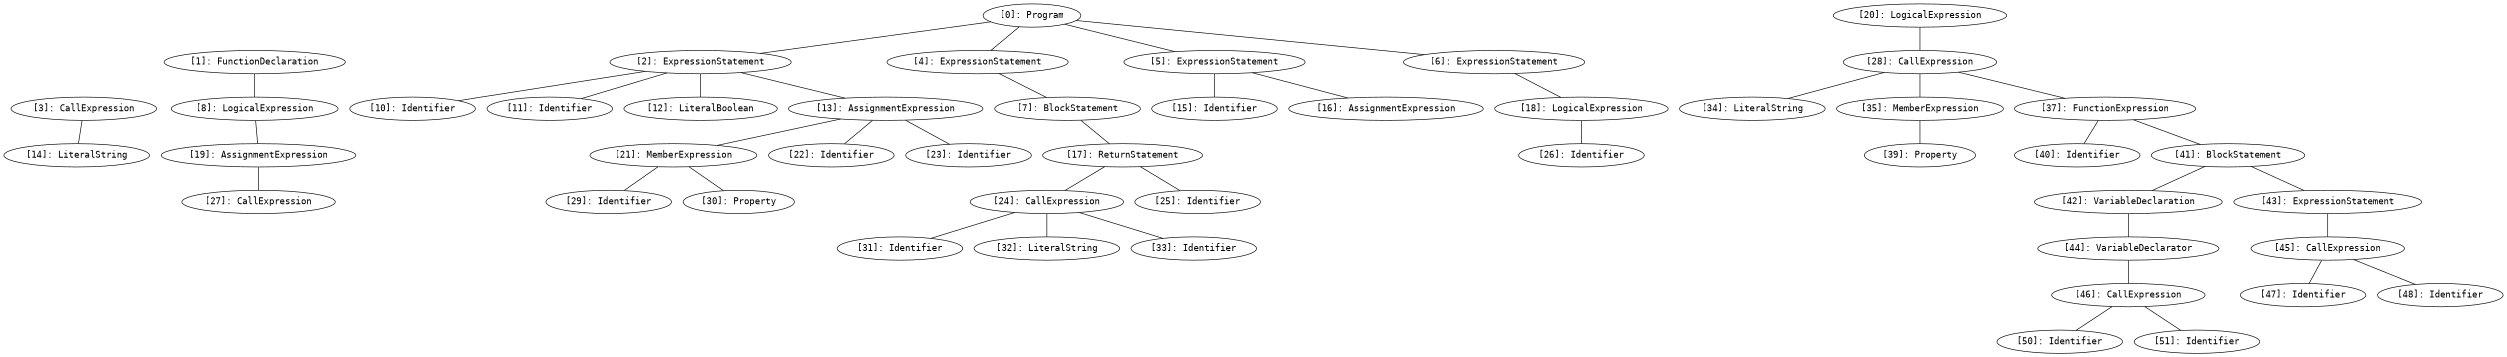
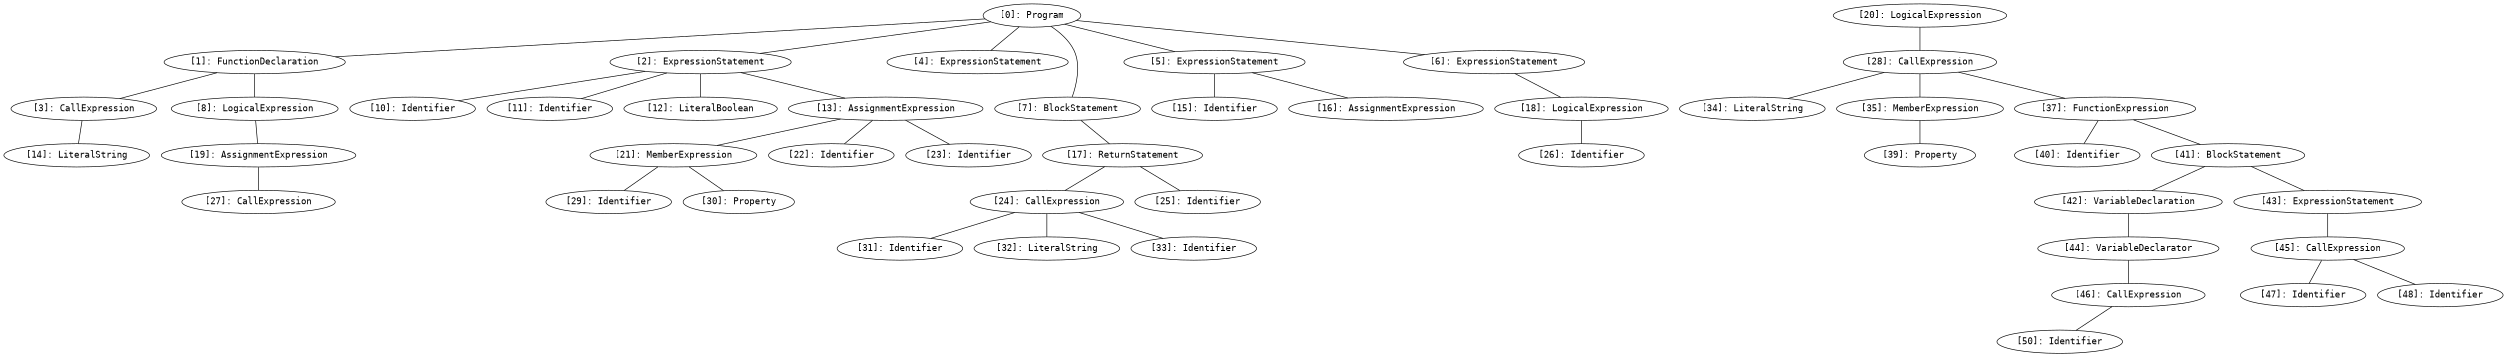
none -> (660, 38)
(1023, 85) -> (1076, 57)
none -> (168, 86)
(2197, 342) -> none
